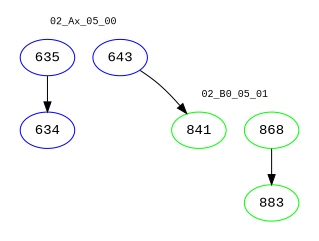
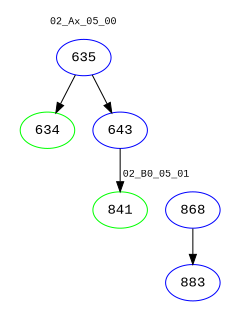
none -> (100, 89)
(47, 130) -> (47, 130)
(272, 130) -> (193, 210)
(272, 203) -> (193, 283)
